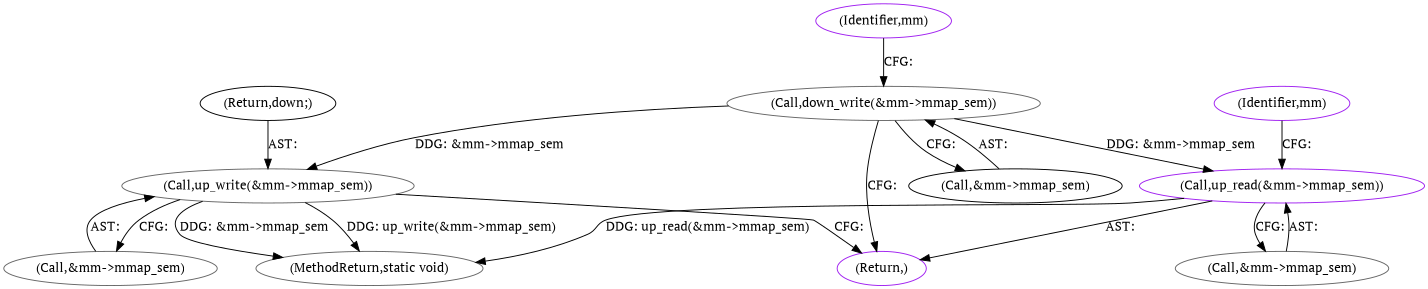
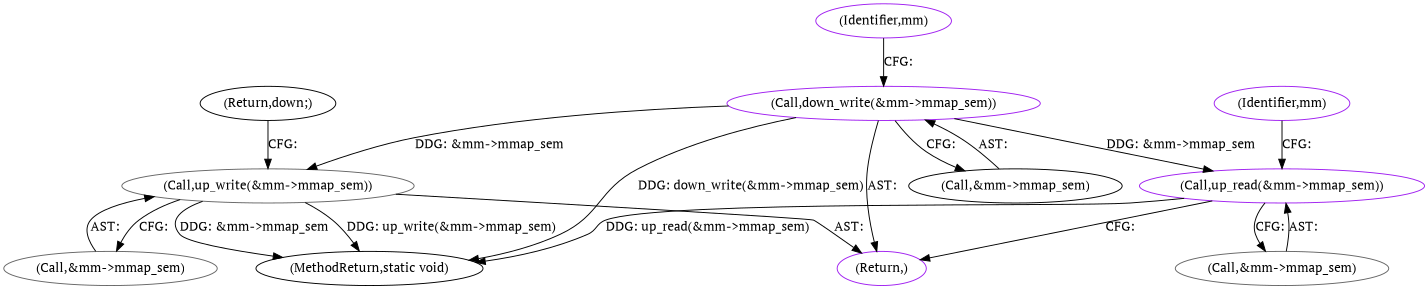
(884, 103) -> (884, 103)
(285, 145) -> (285, 145)
none -> (629, 174)
(884, 186) -> (884, 186)
(851, 227) -> (851, 227)
(1122, 227) -> (1122, 227)
(369, 268) -> (369, 268)
